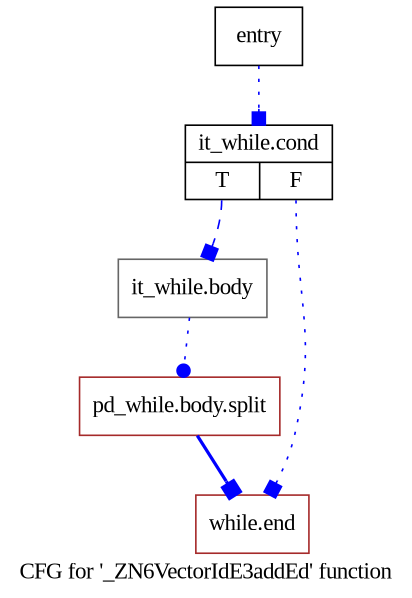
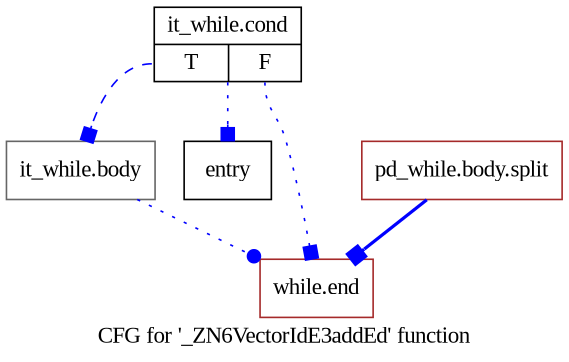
(259, 87) -> (228, 103)
(187, 341) -> (193, 226)
